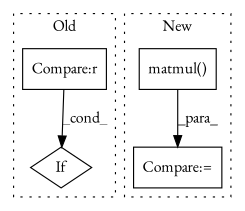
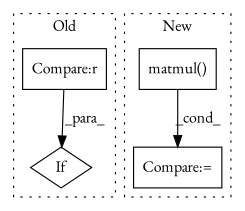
(85, 118) -> (85, 118)
(198, 118) -> (198, 118)
